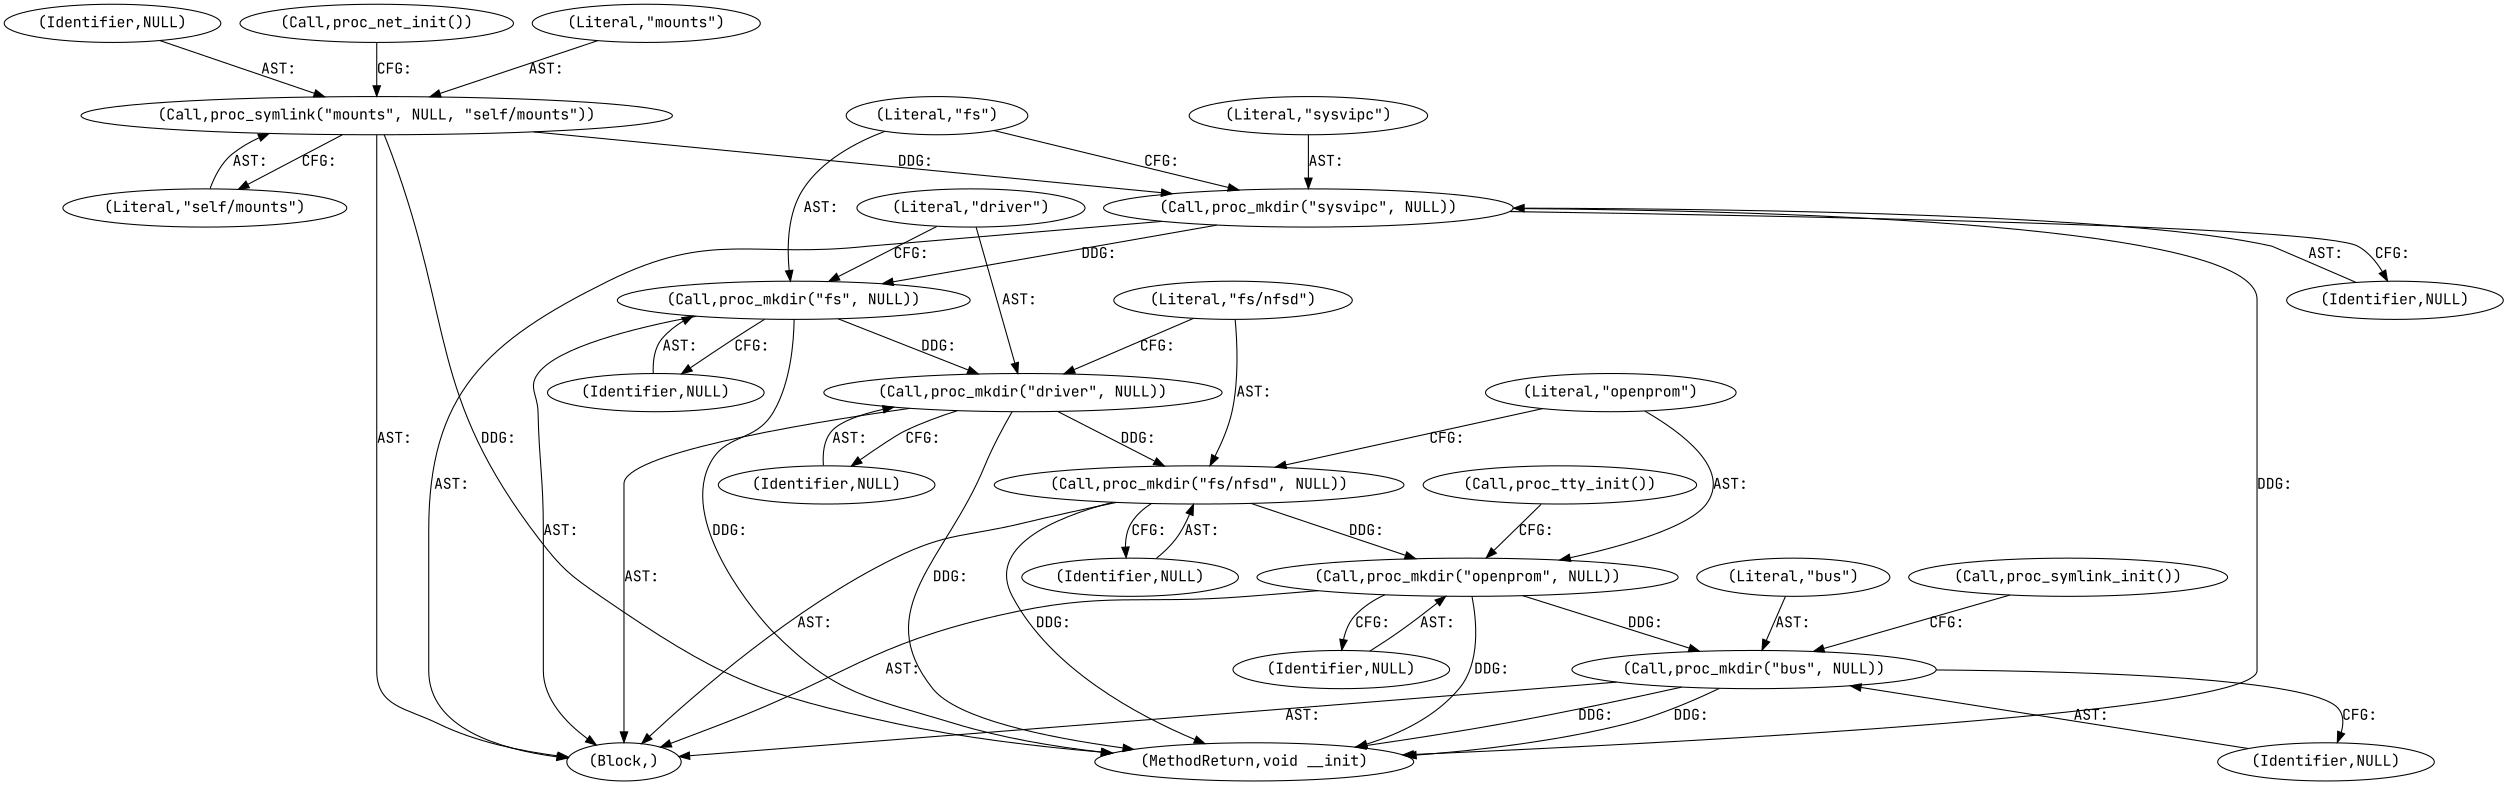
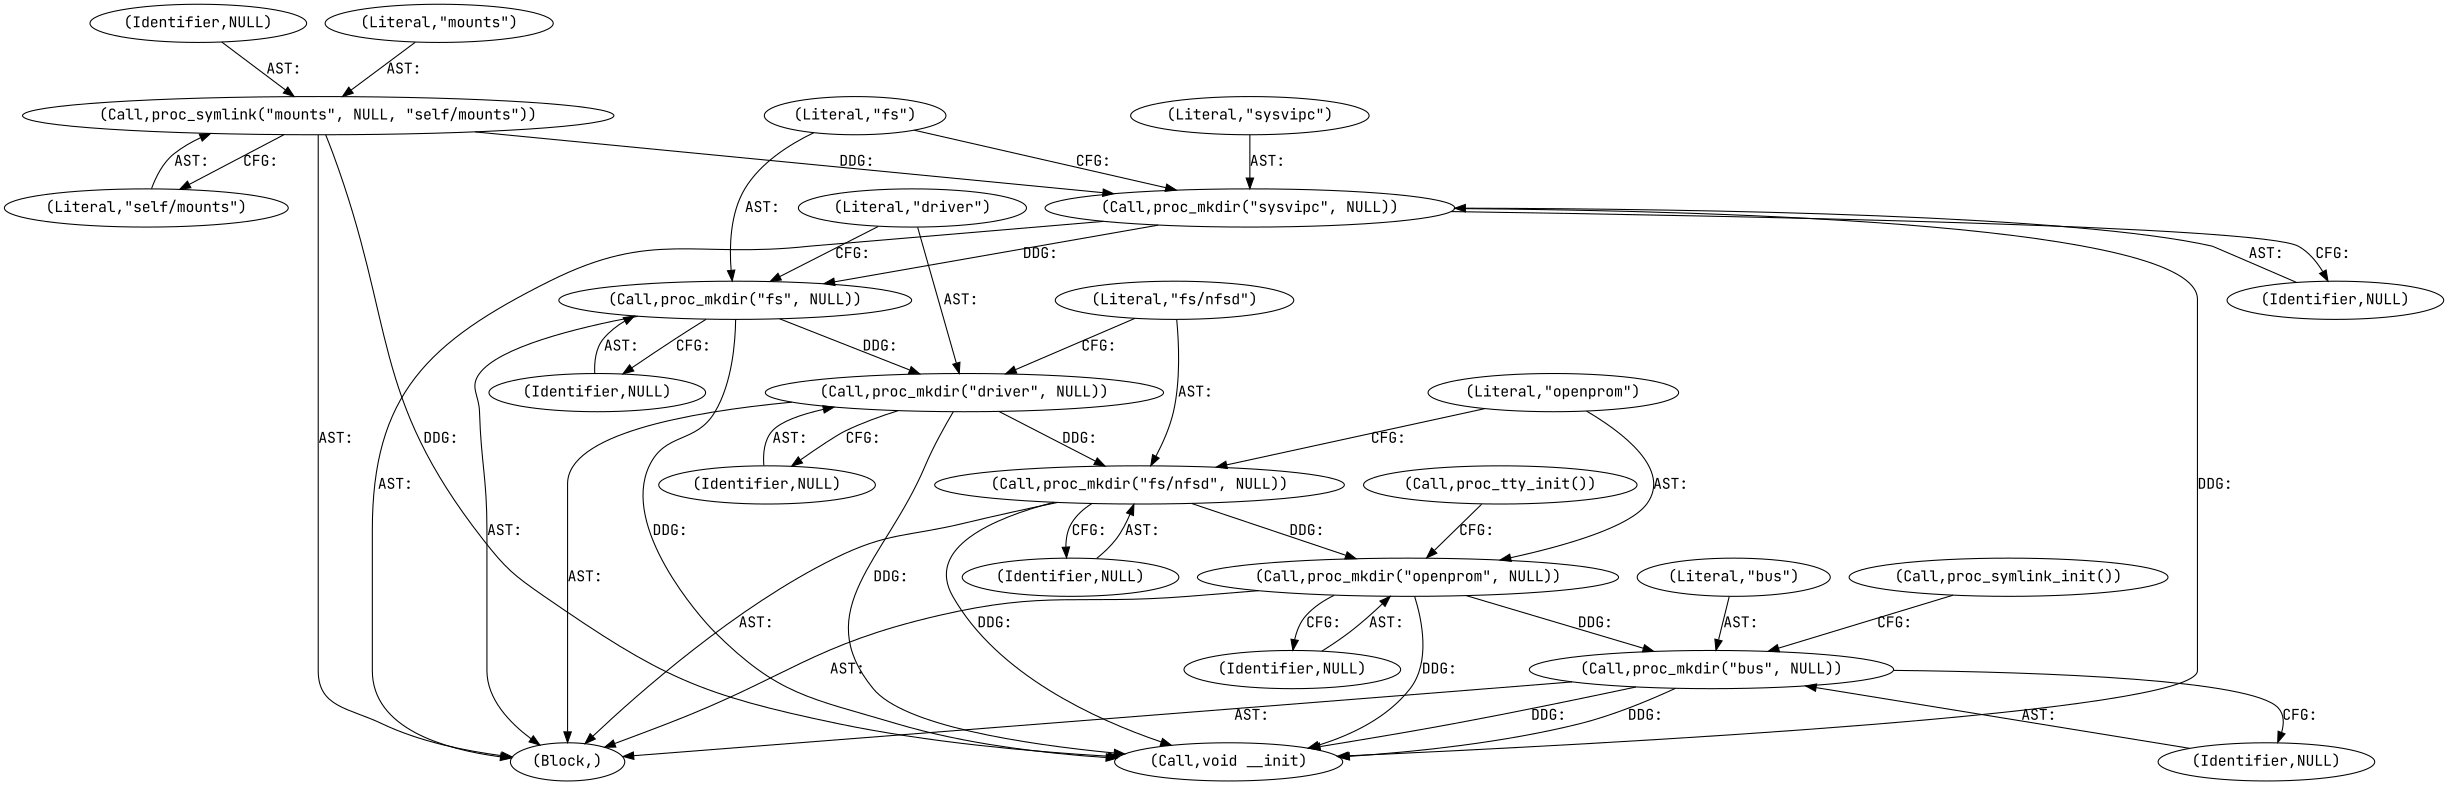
(377, 23) -> none
(1254, 762) -> (1229, 762)
